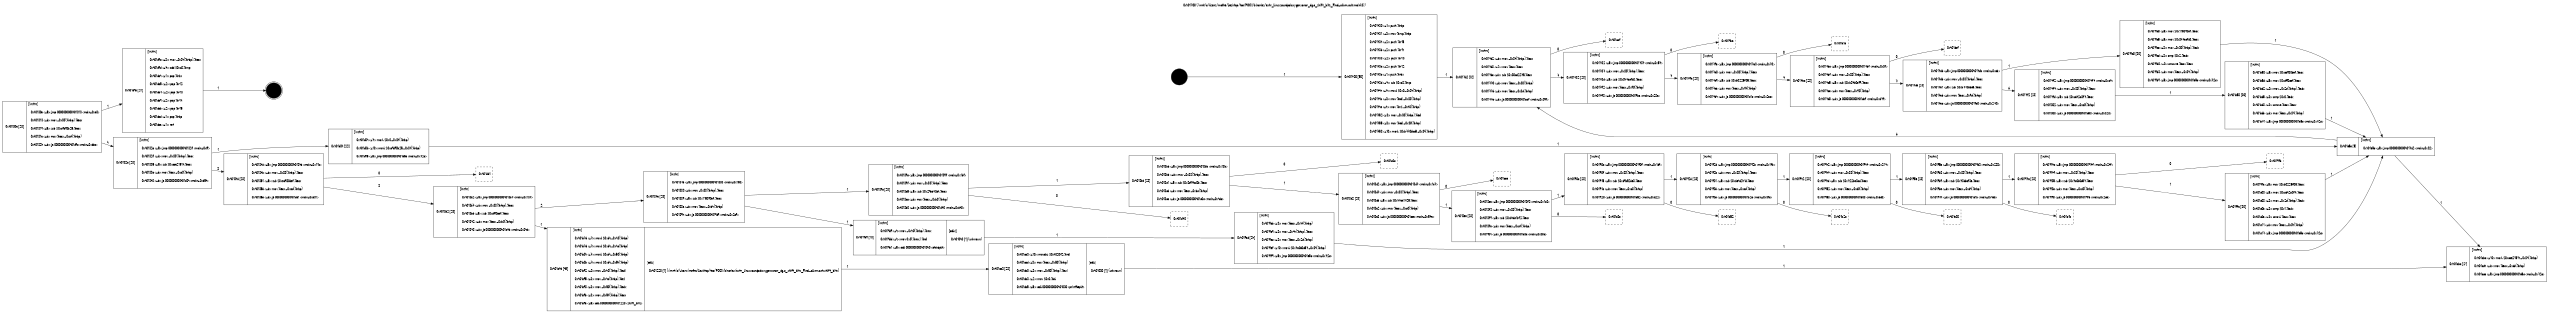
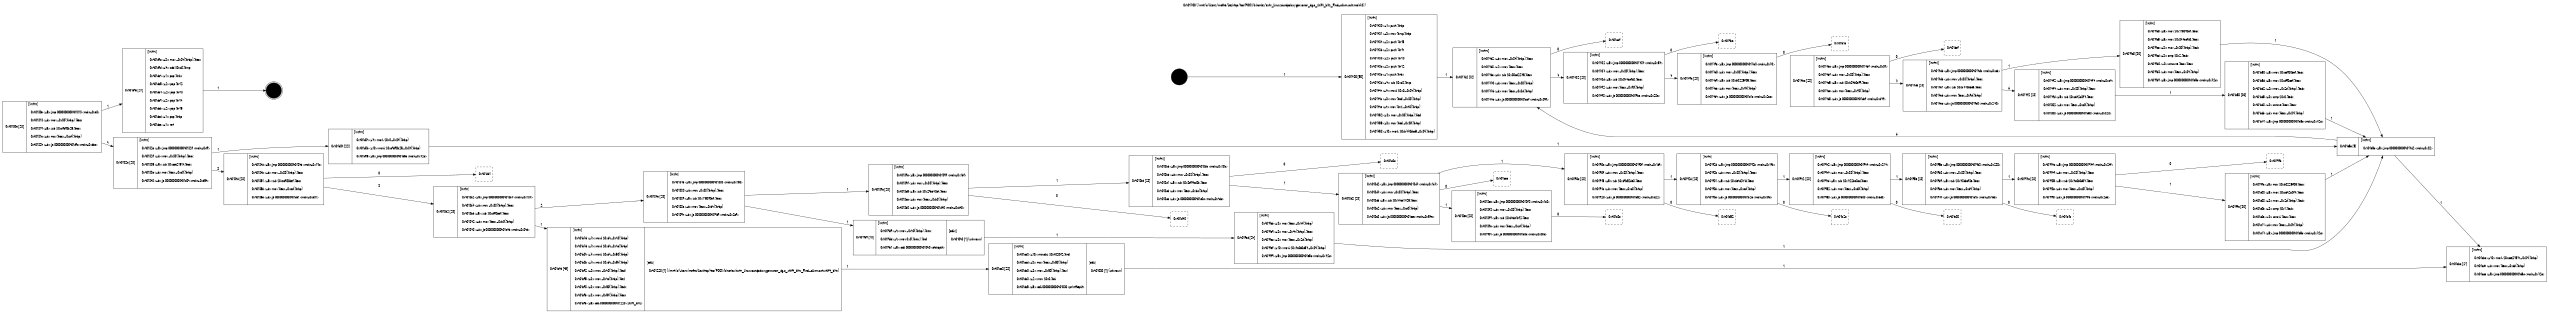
(1782, 80) -> none
(1557, 198) -> (1499, 164)
